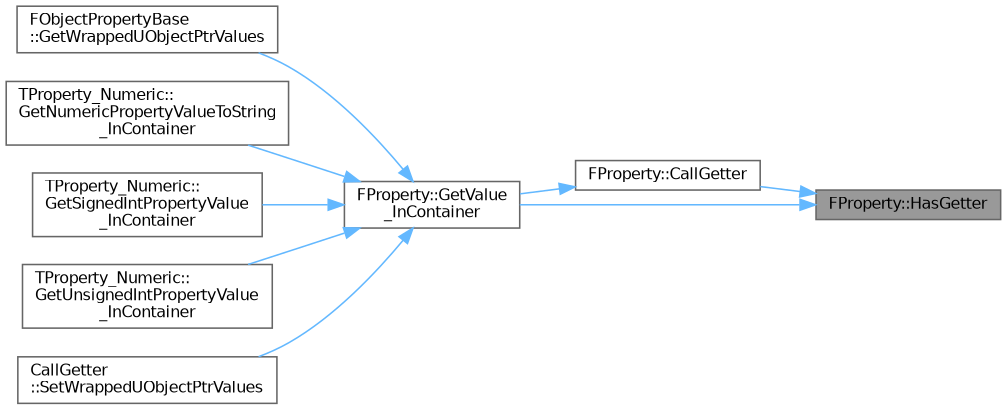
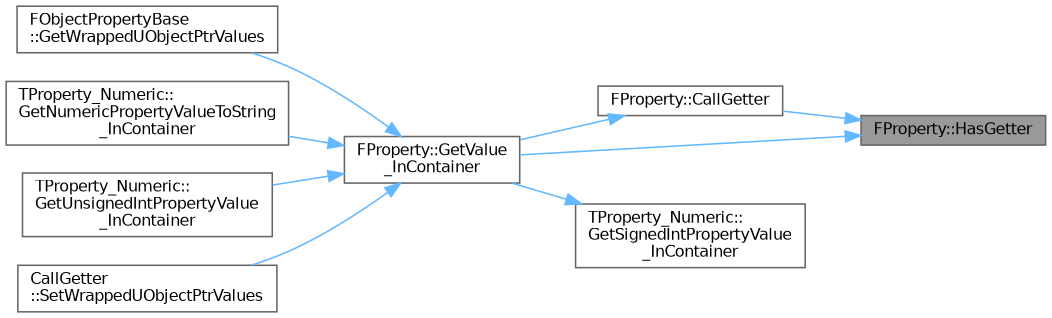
(295, 205) -> (539, 191)
